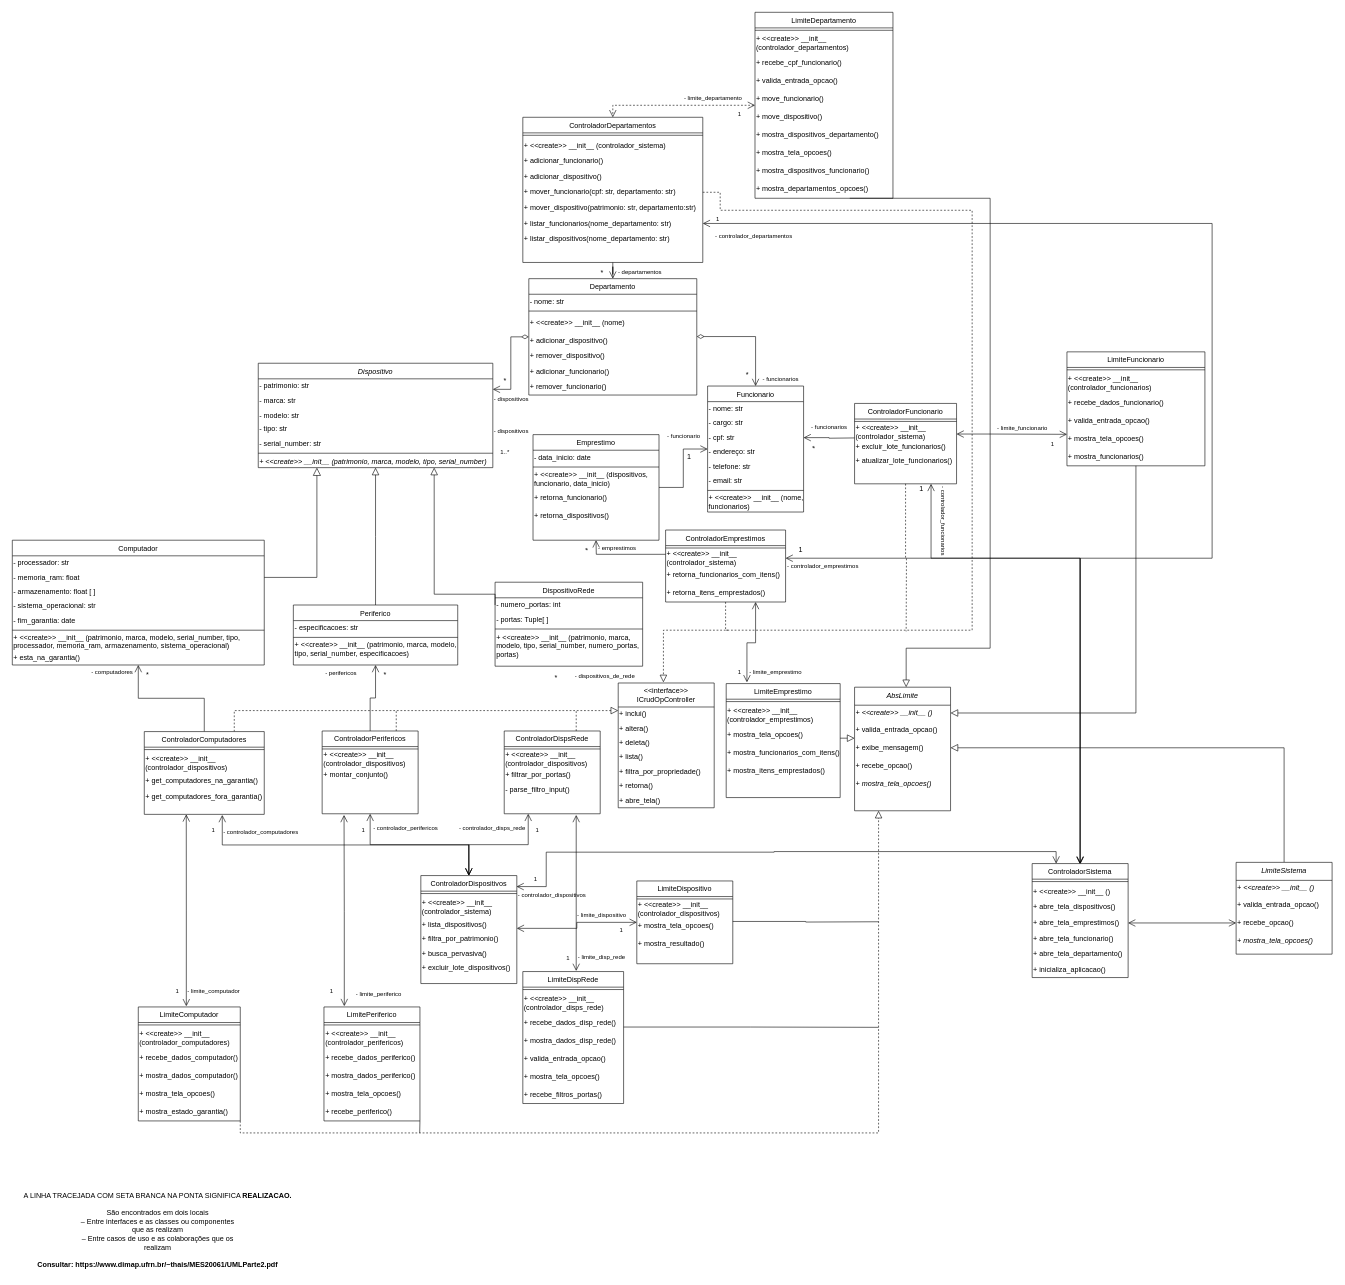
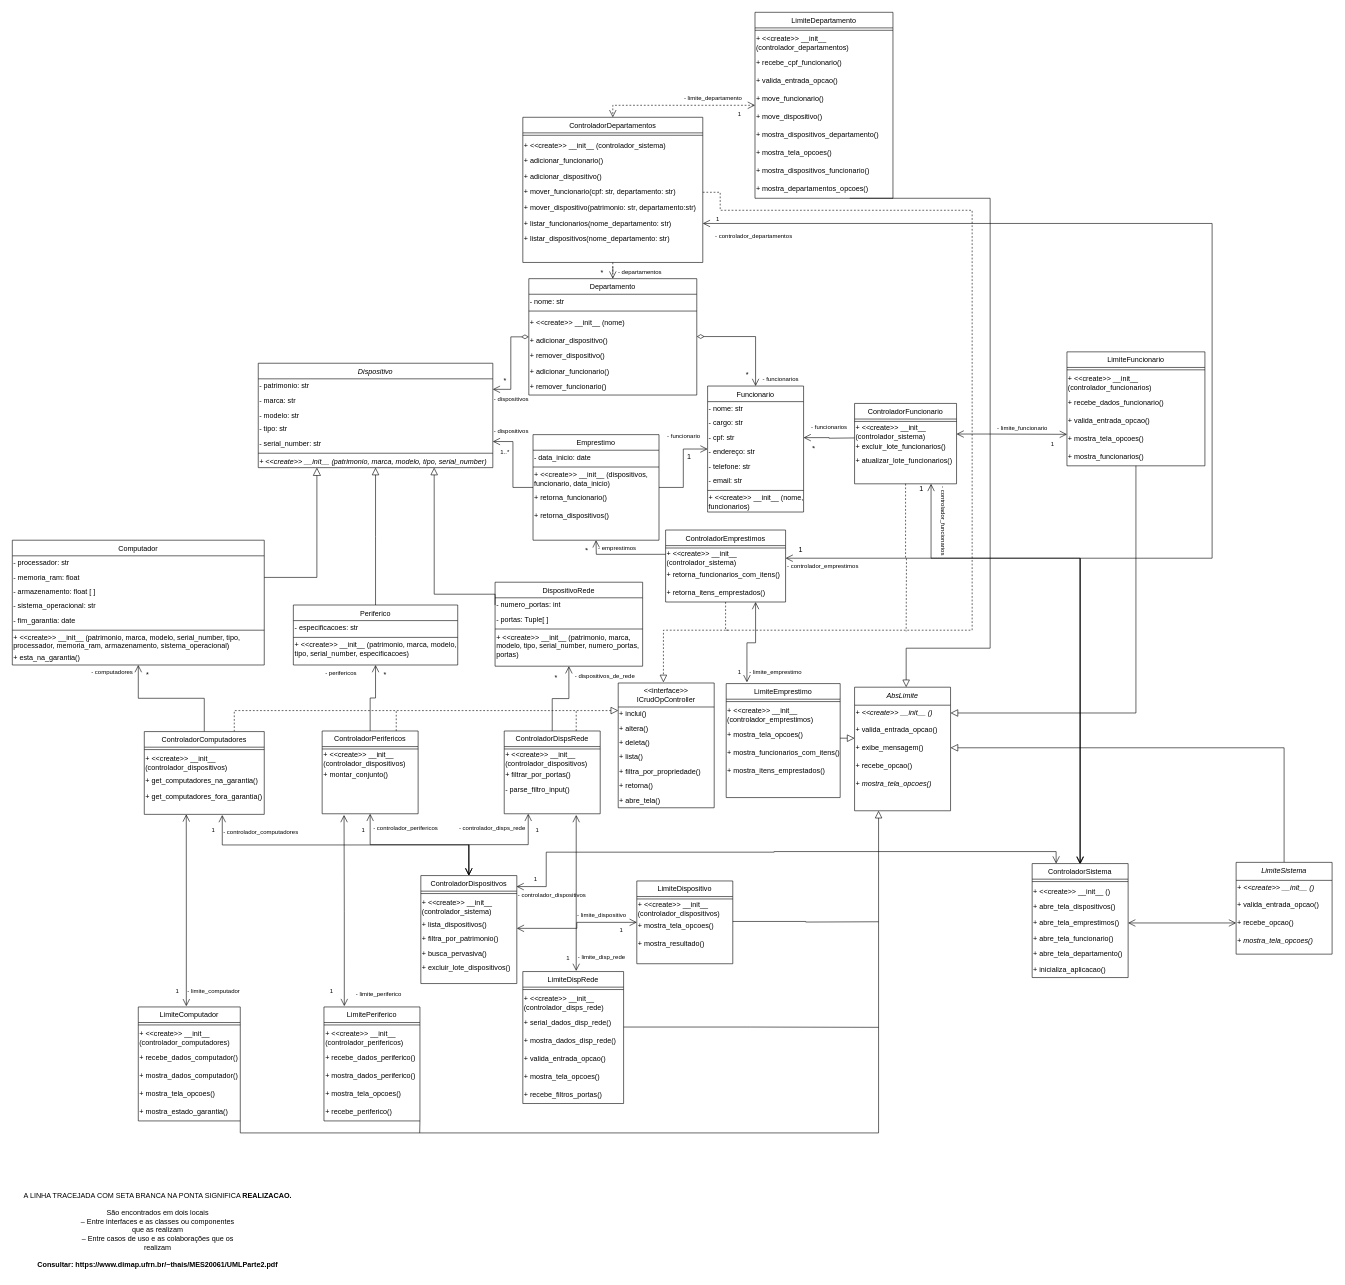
(613, 271) -> (613, 271)
none -> (521, 488)
none -> (560, 699)
(574, 1023) -> (573, 1023)
(712, 1133) -> (712, 1133)
